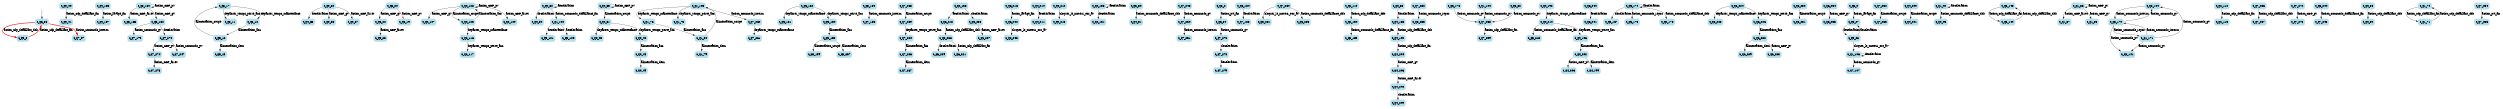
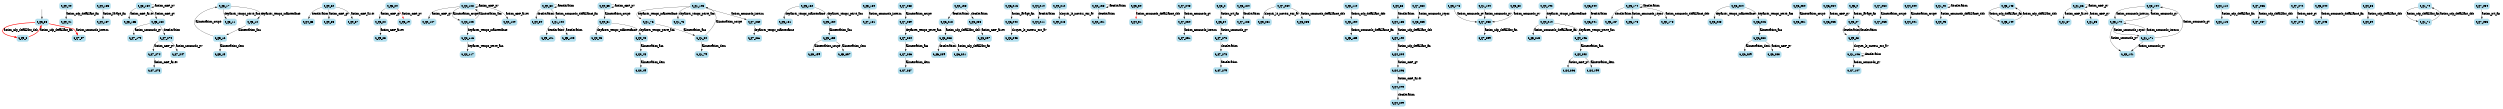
(1136, 13) -> (1136, 13)
(869, 22) -> (869, 22)
